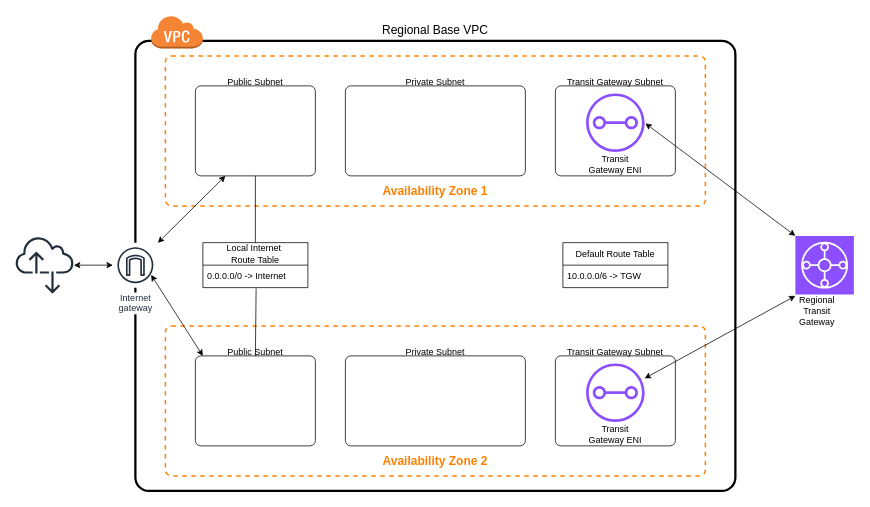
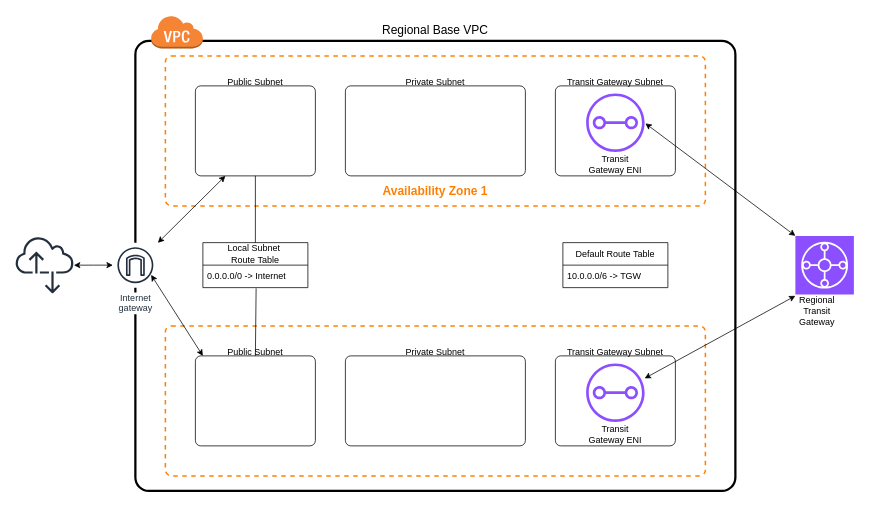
(255, 254) -> (255, 254)
(435, 461) -> none
